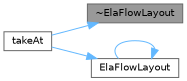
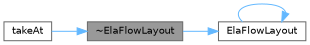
(69, 52) -> (196, 31)
